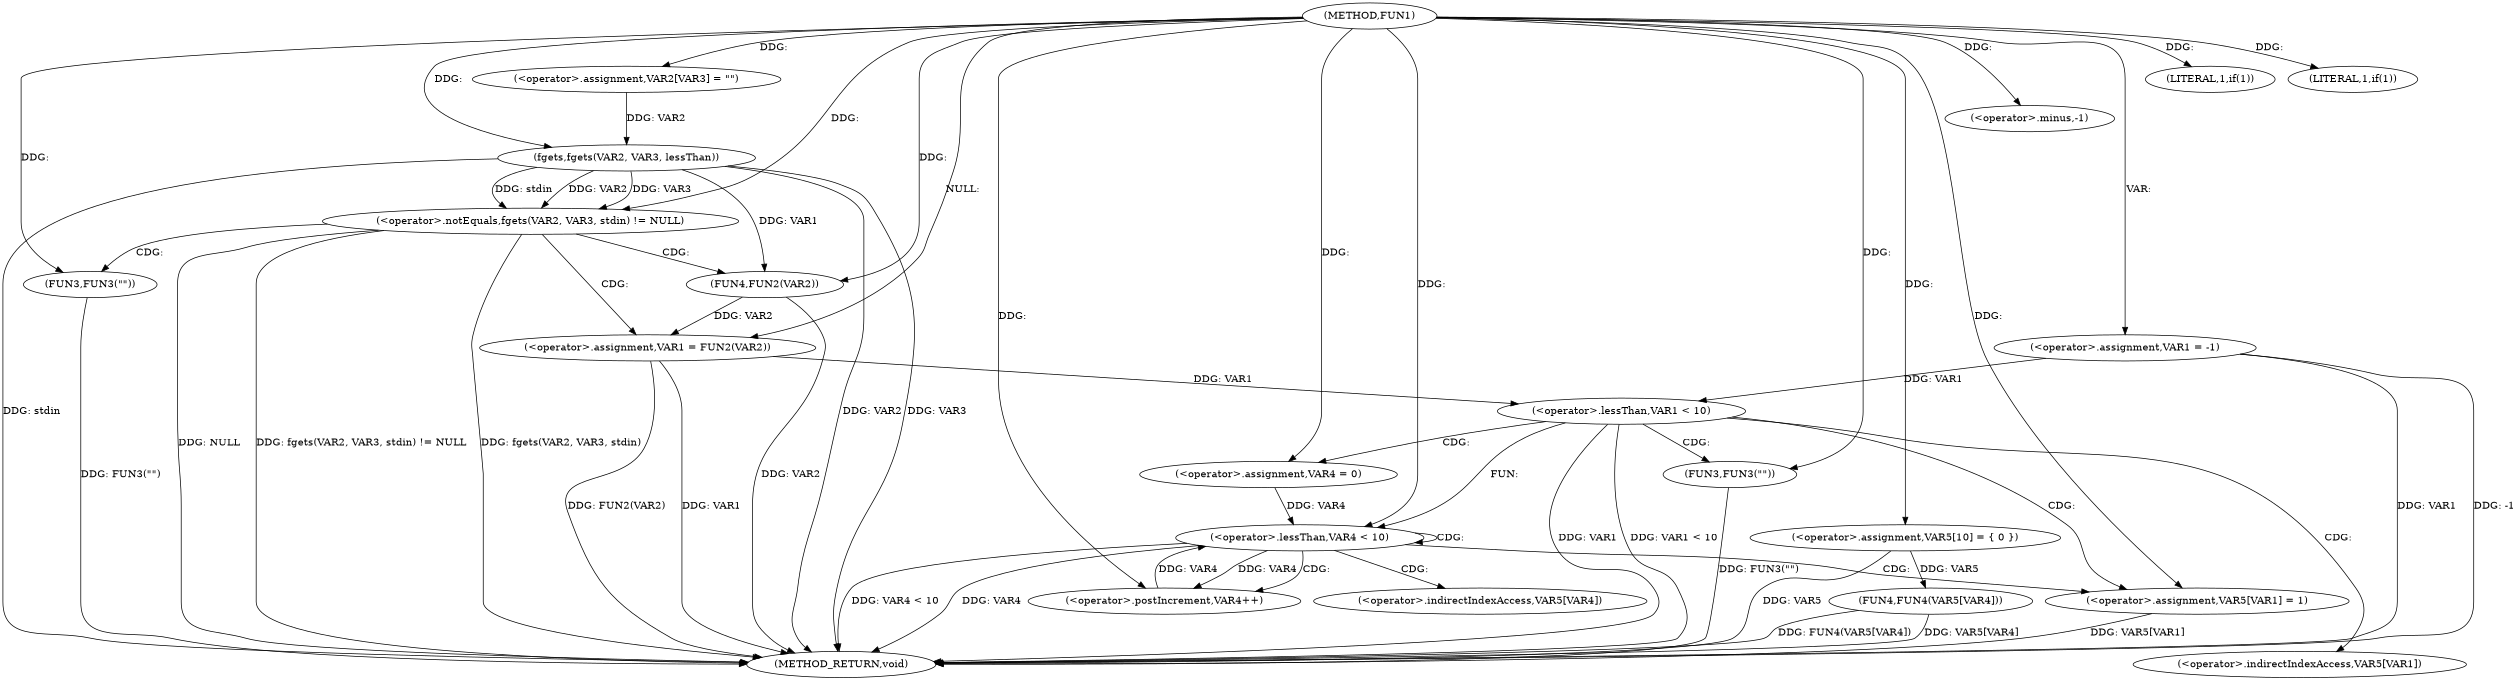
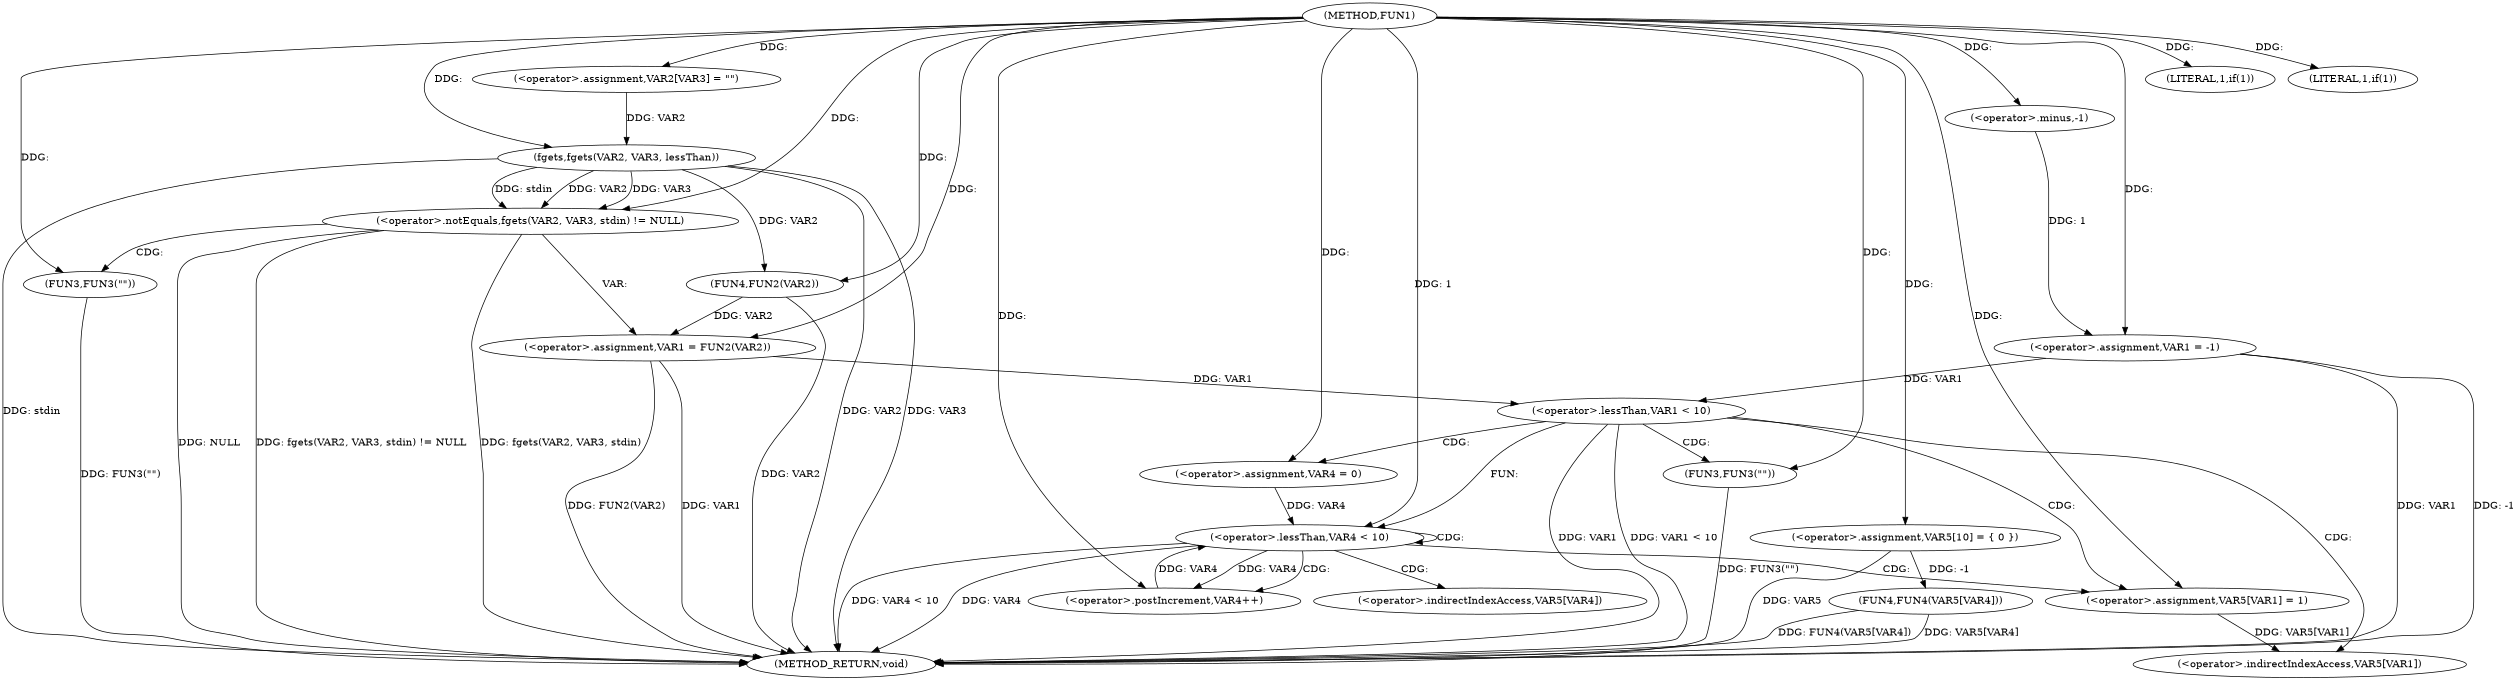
(965, 190) -> (965, 190)
(2141, 190) -> (2141, 190)
(789, 221) -> (789, 221)
none -> (2049, 239)
(647, 253) -> none
(617, 285) -> (617, 285)
(1433, 285) -> (1433, 285)
(1950, 569) -> (1950, 569)
(1549, 659) -> (2245, 631)
